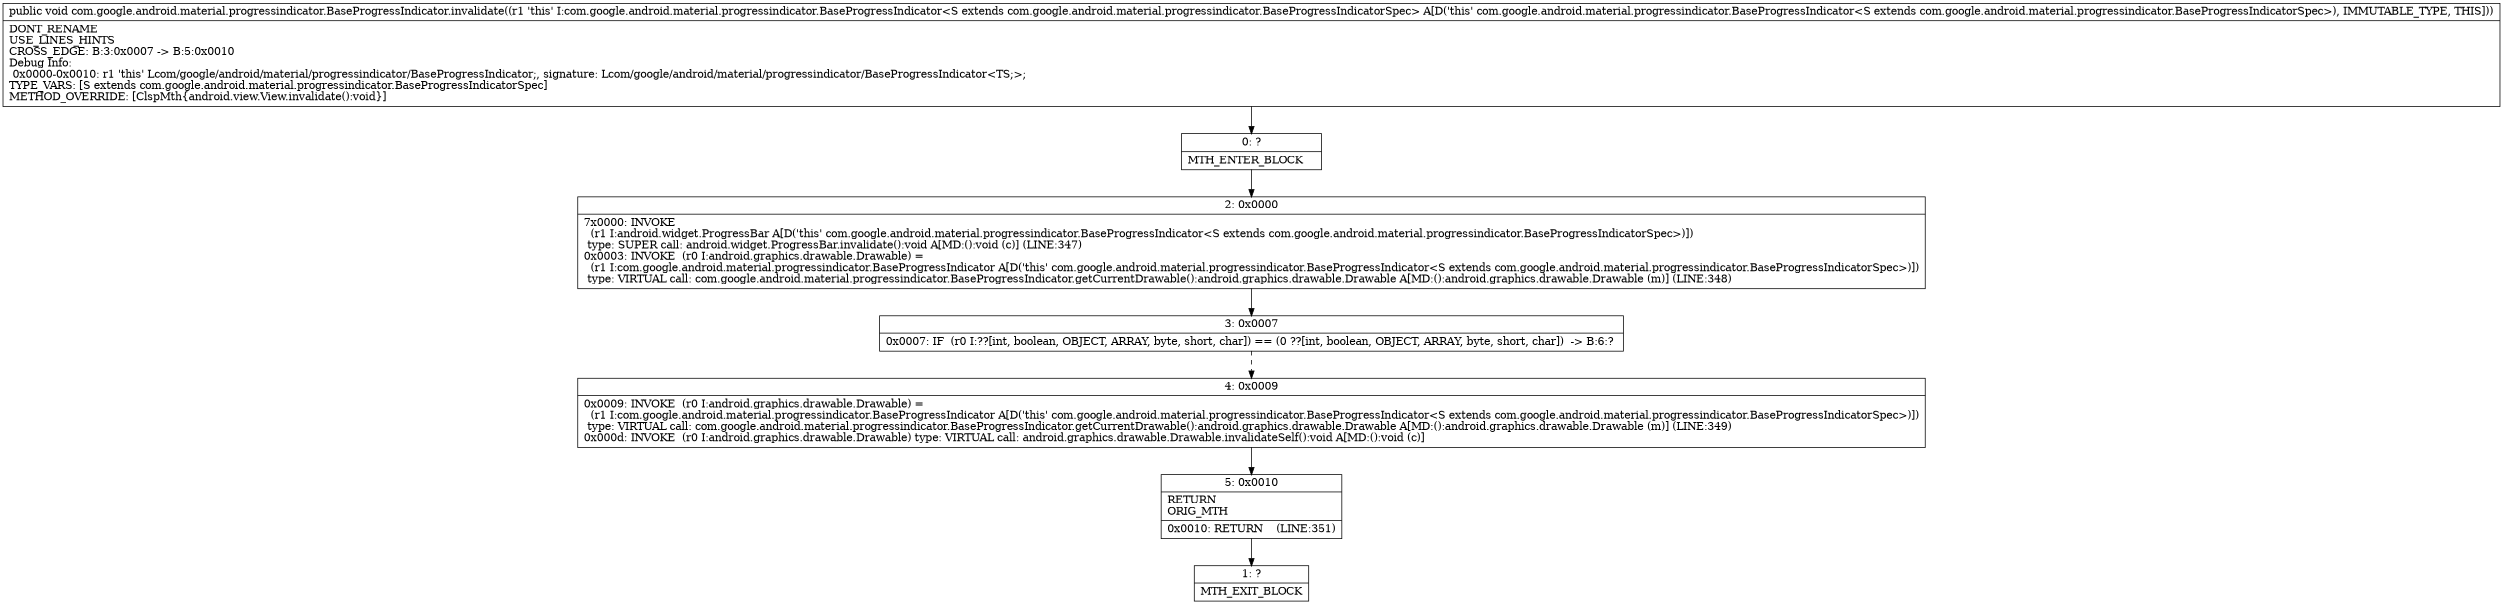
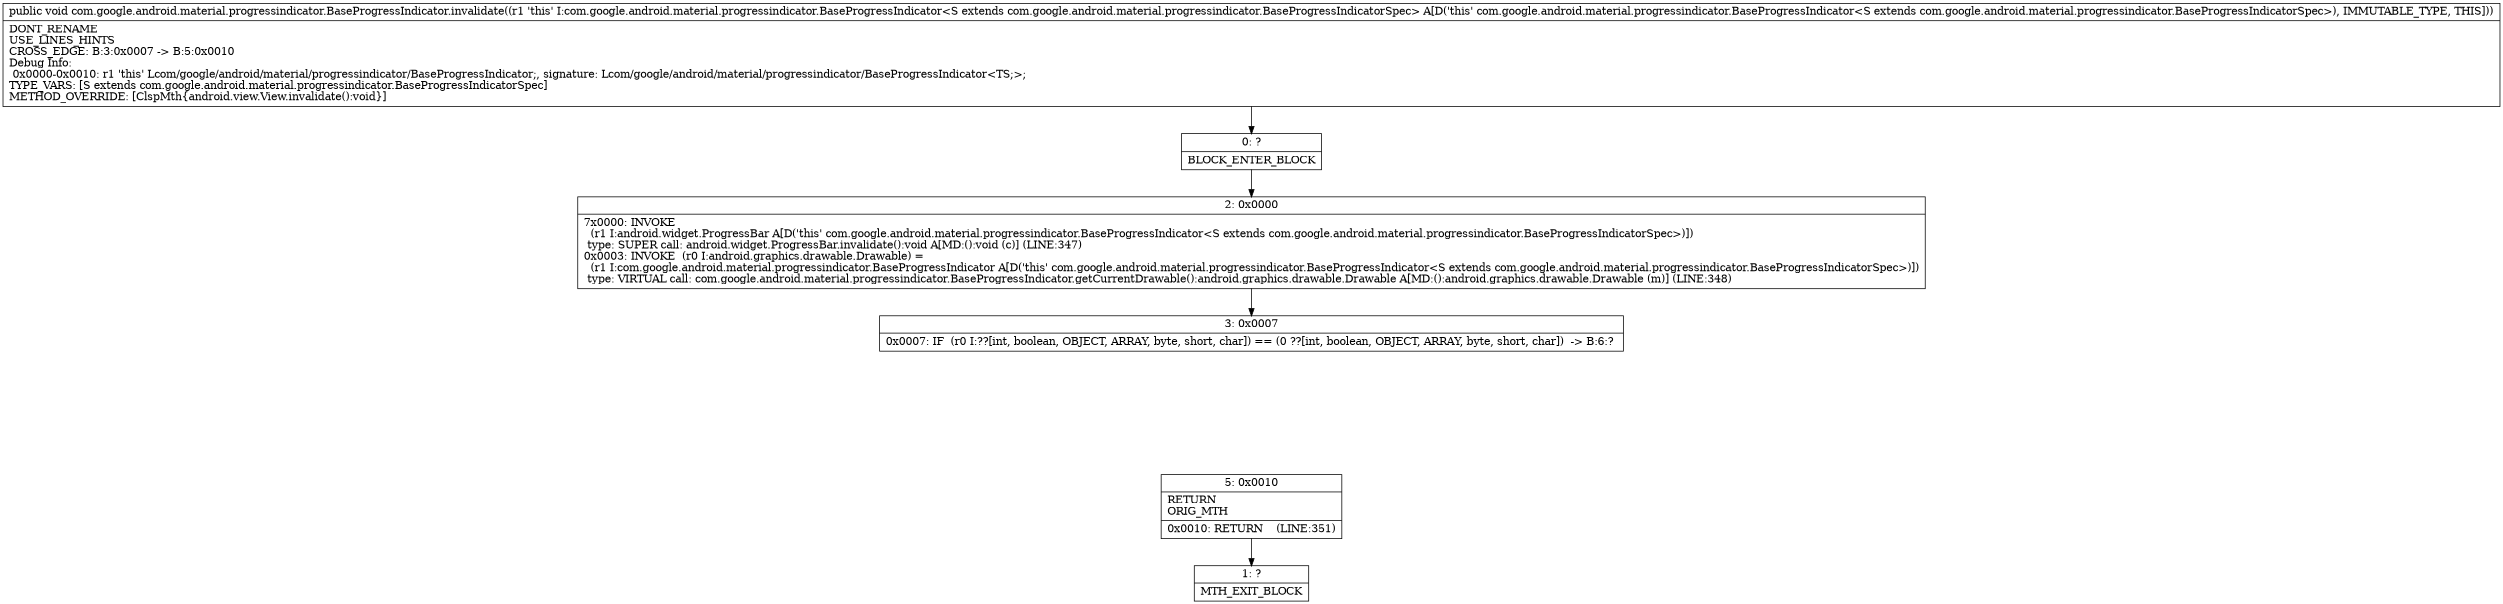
(1245, 160) -> (1251, 160)
(1251, 413) -> none
